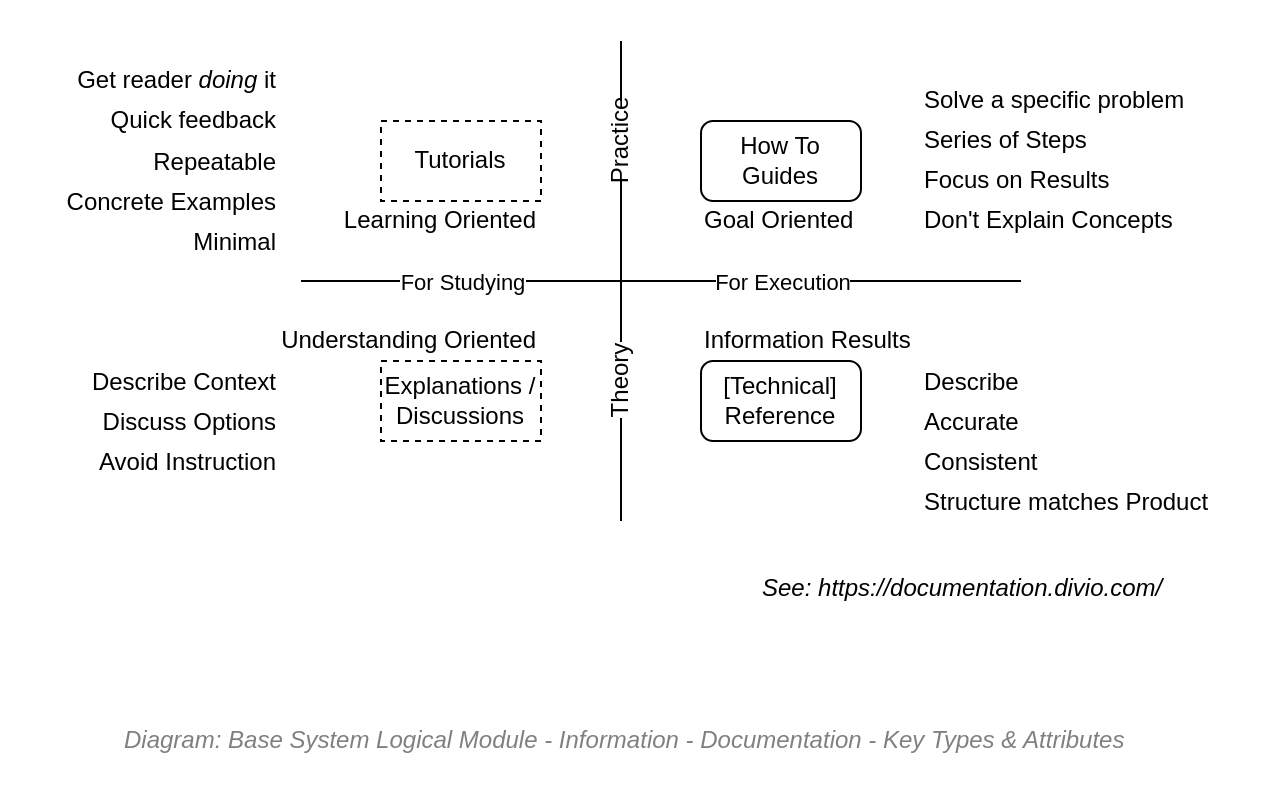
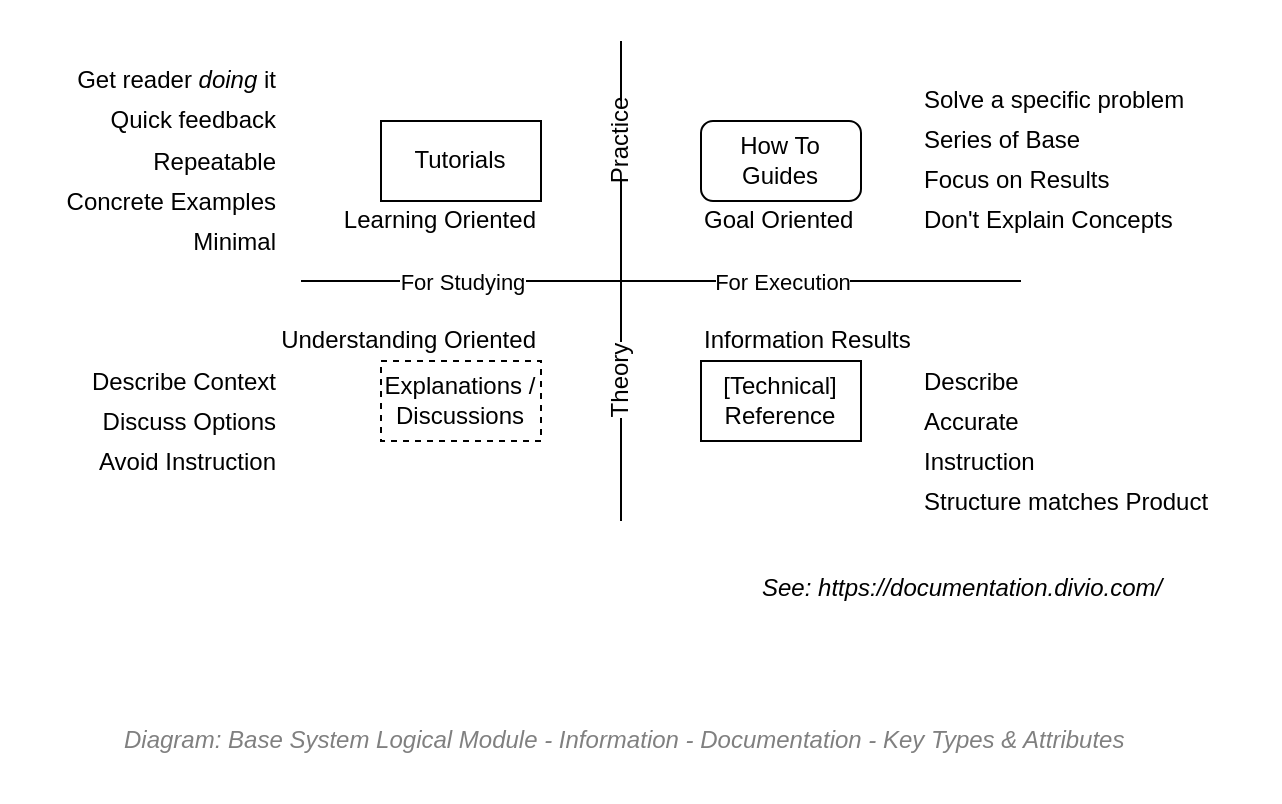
(1016, 141) -> (1010, 141)
(461, 161) -> (461, 161)
(781, 401) -> (781, 401)
(989, 463) -> (996, 463)
